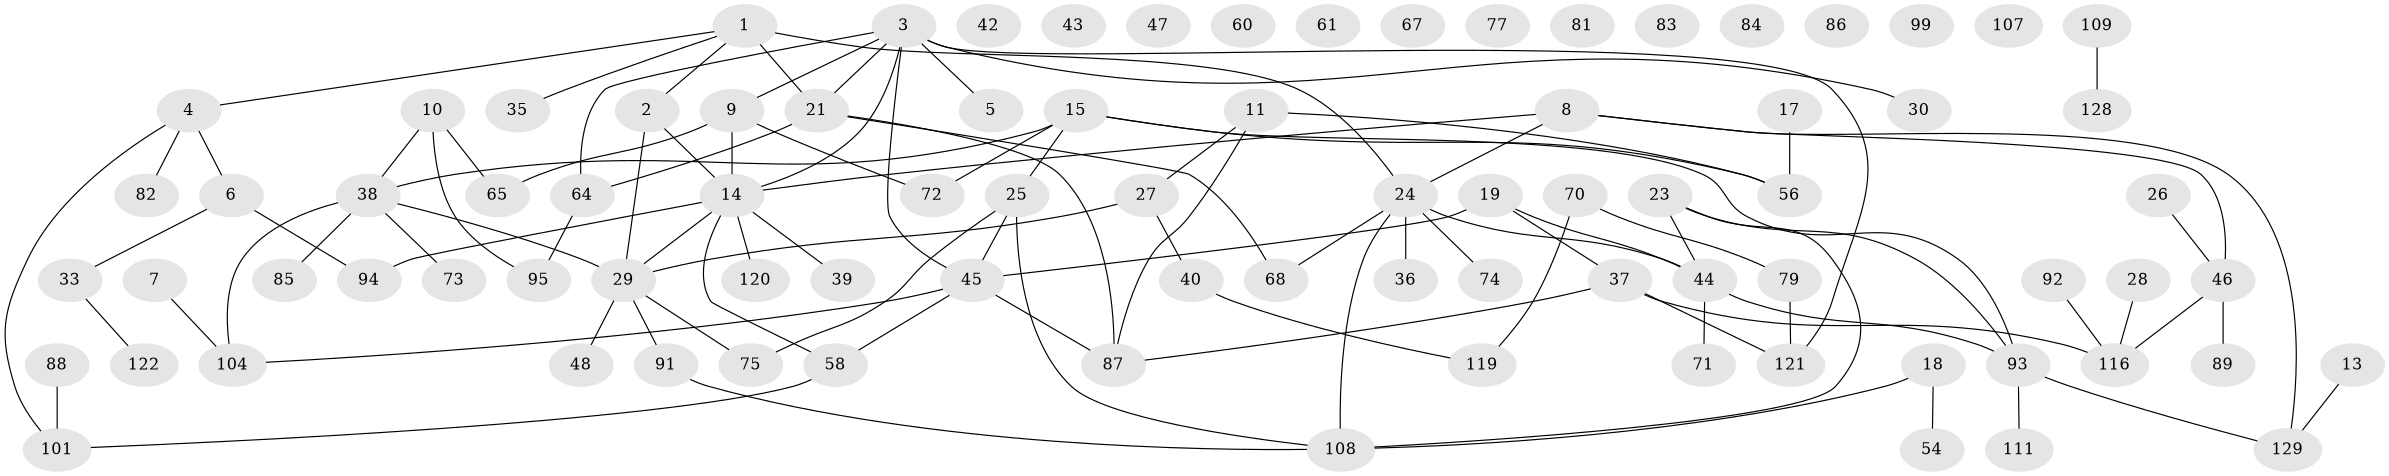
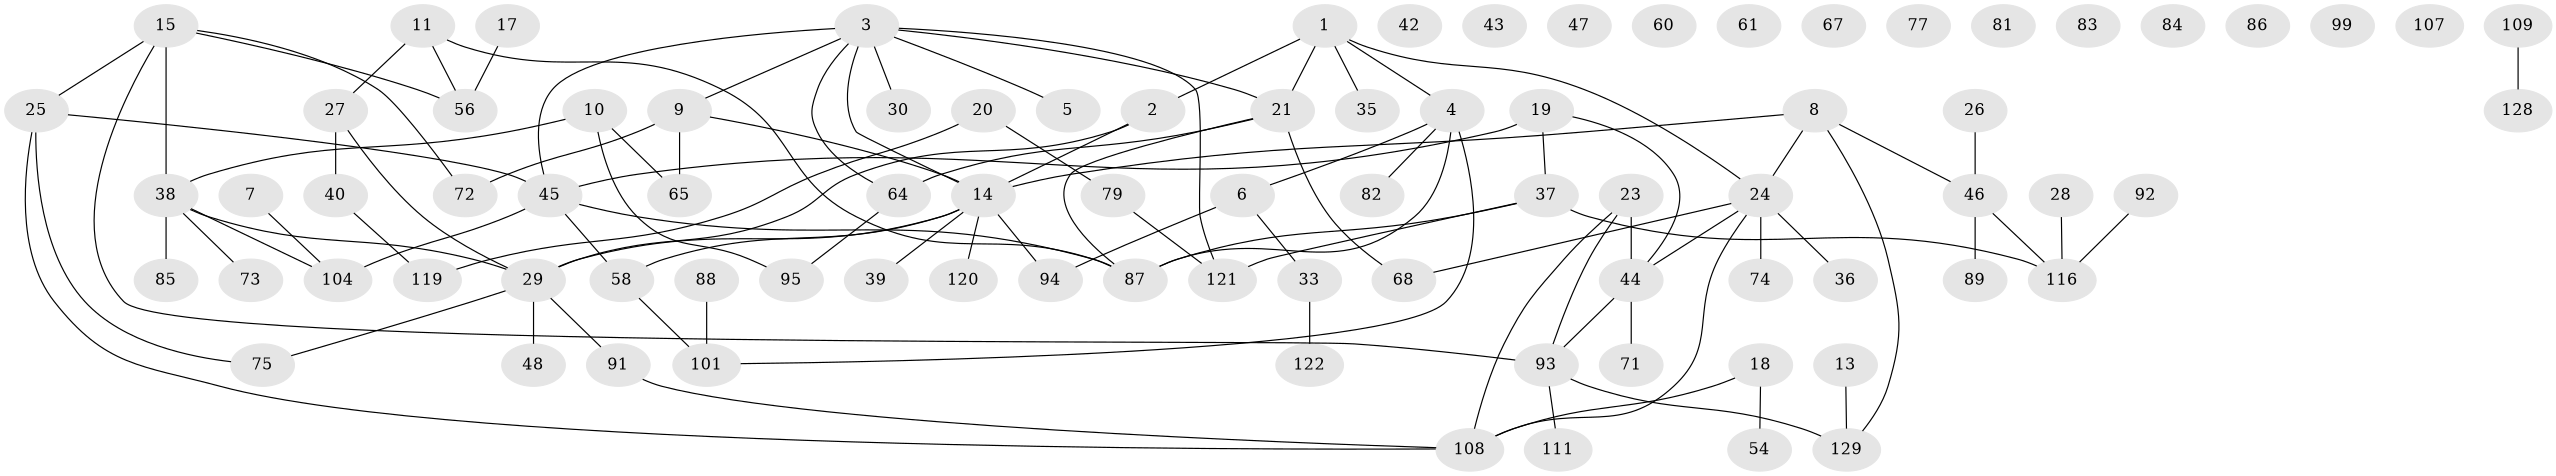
(1575, 196) -> (983, 111)
none -> (1337, 251)
